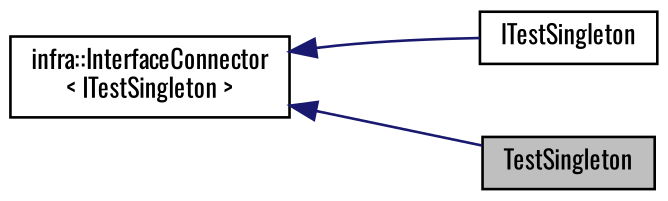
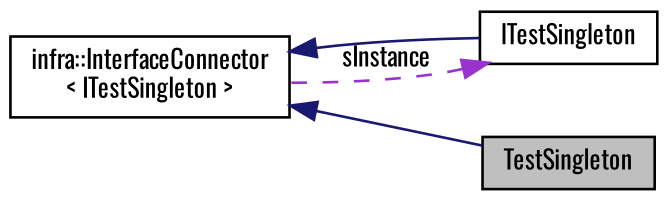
none -> (377, 80)
